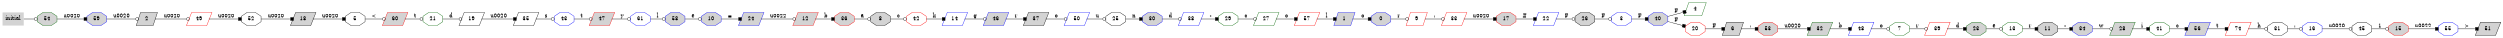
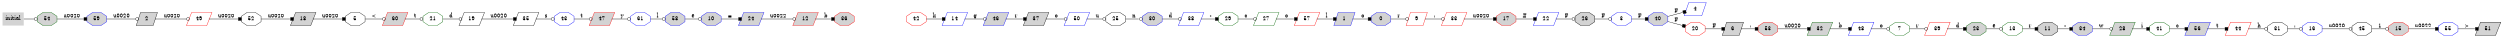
(1695, 9) -> (1695, 9)
(881, 19) -> none
(1132, 19) -> (1132, 19)
(2238, 29) -> (2238, 29)
